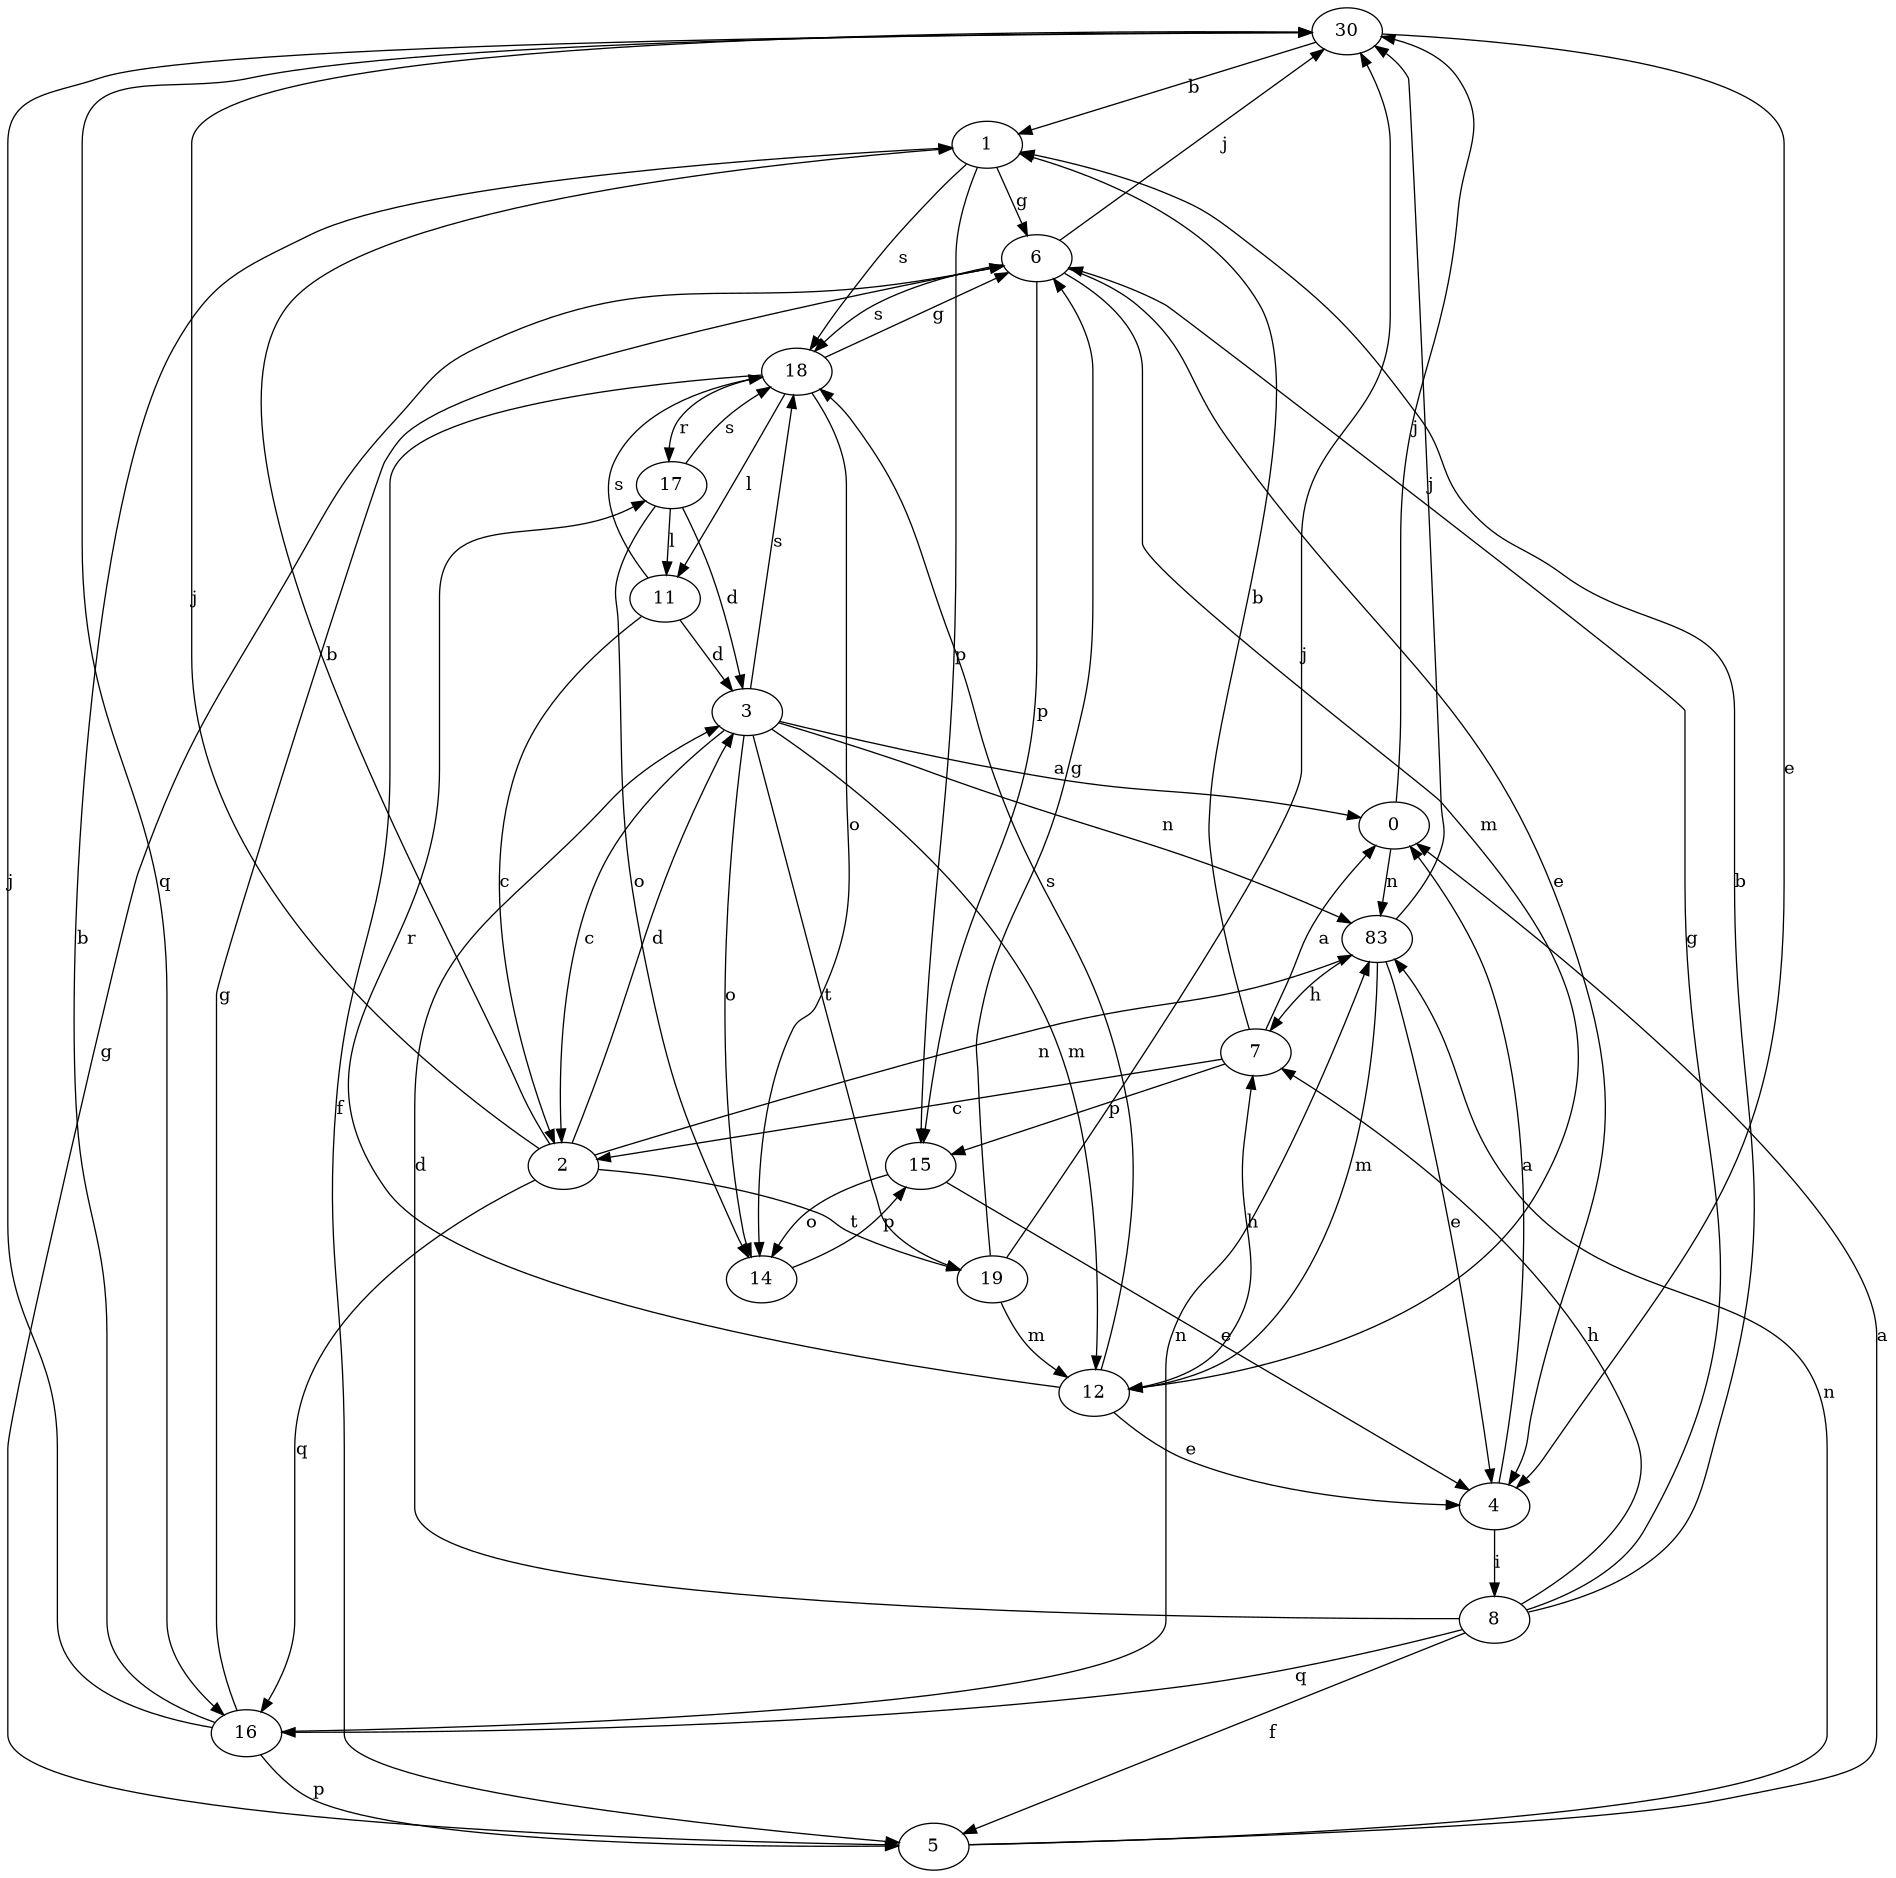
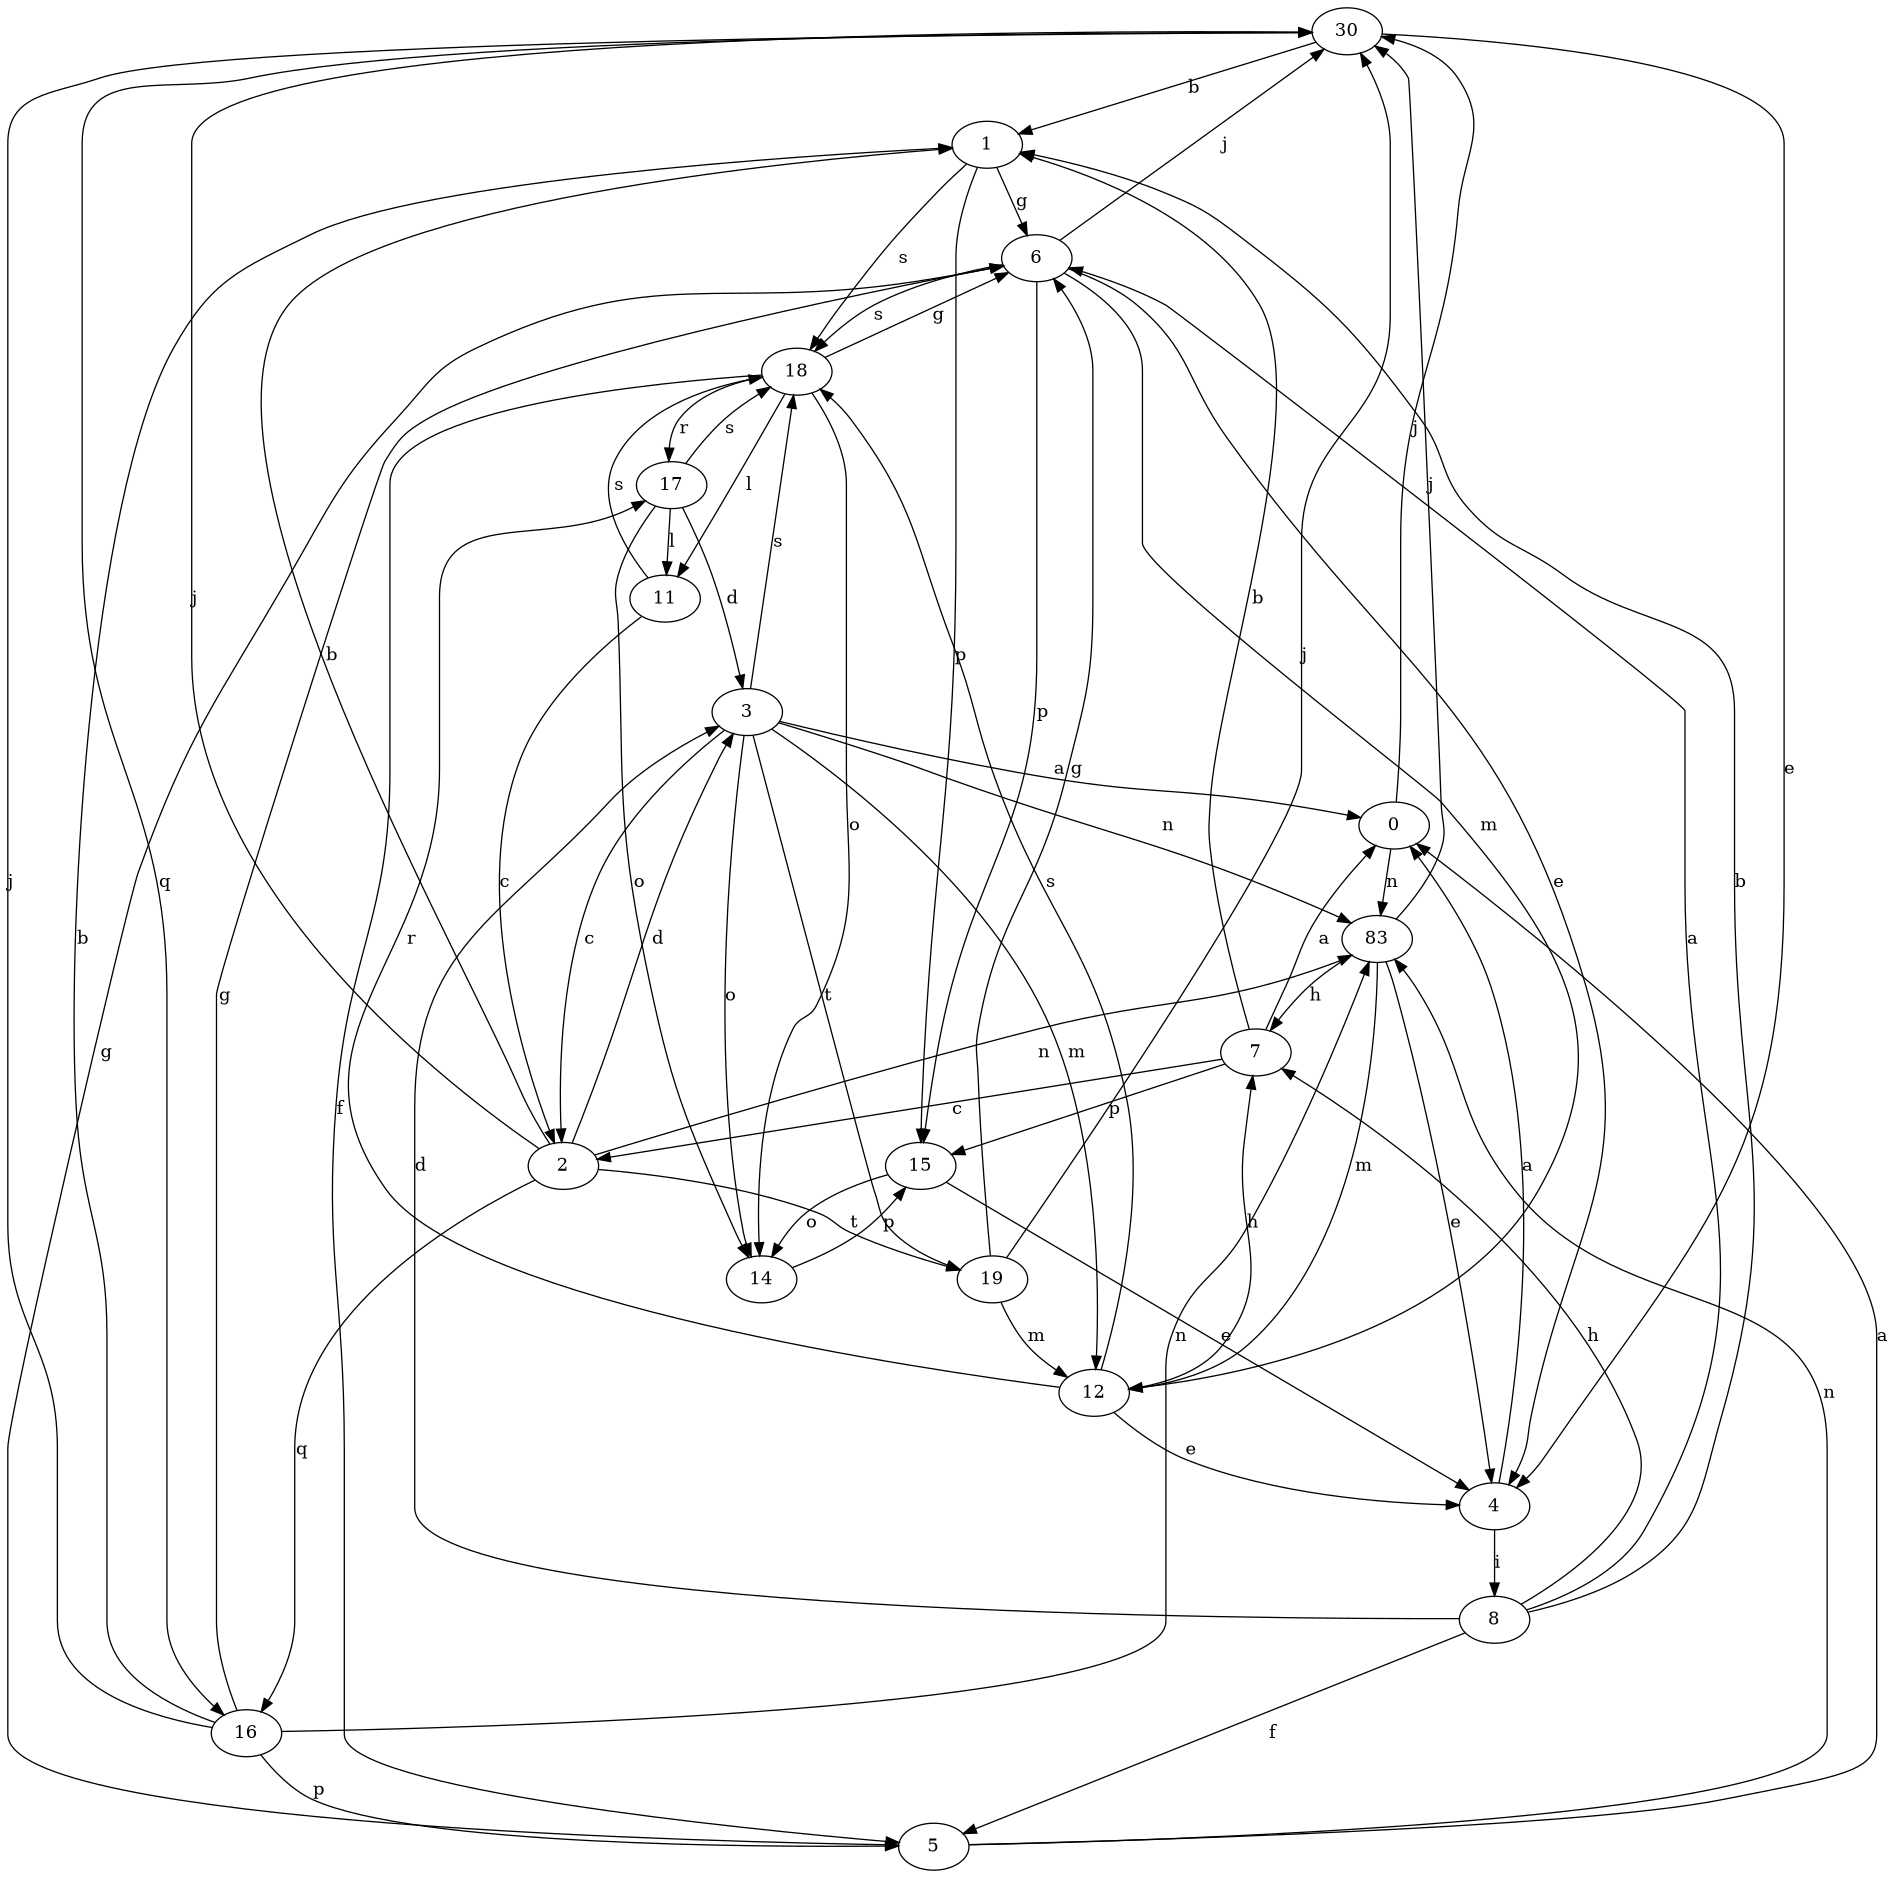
(702, 650) -> none
(1693, 939) -> (1693, 939)
(882, 1714) -> none
